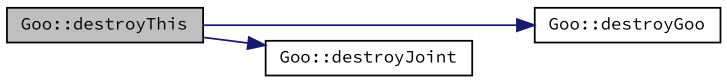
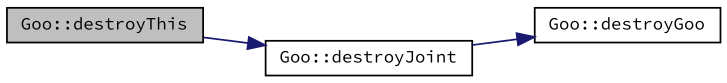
(360, 25) -> (495, 42)
